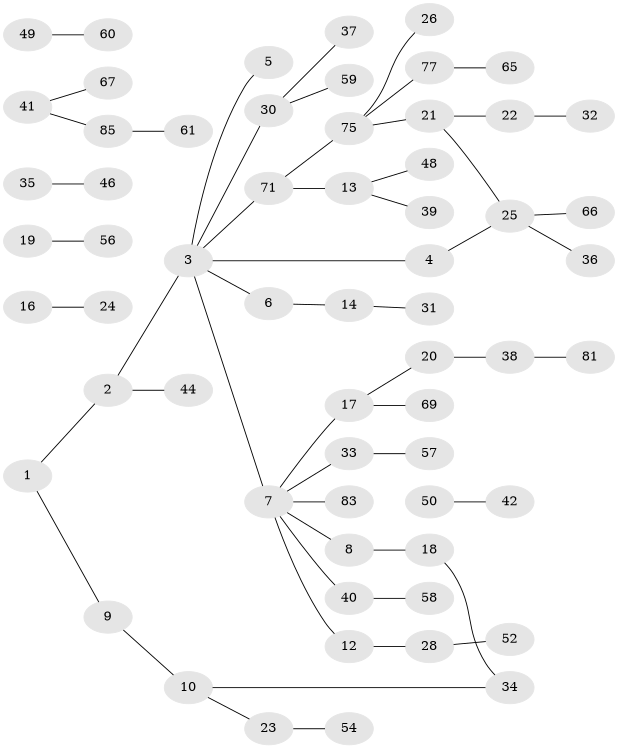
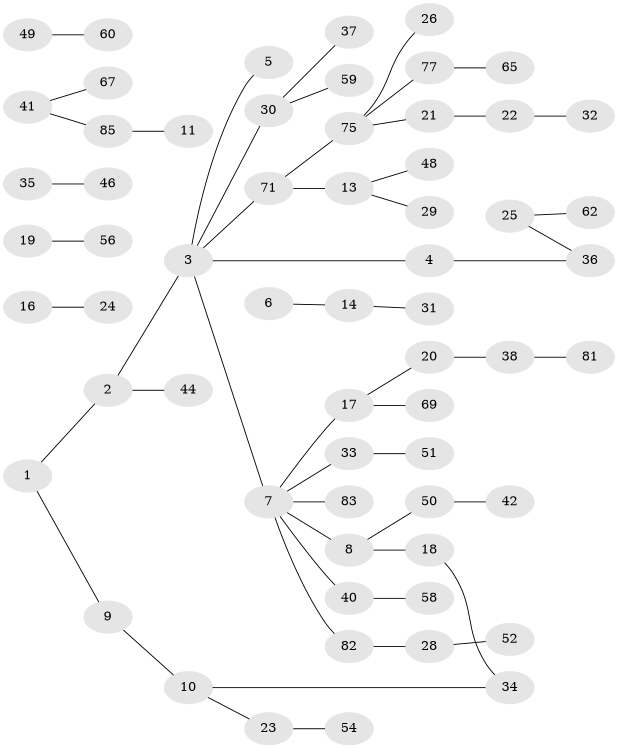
(188, 131) -> (188, 131)
(473, 164) -> none
(430, 213) -> (430, 213)
(590, 213) -> (590, 213)
(470, 239) -> (510, 261)
(229, 282) -> none
(430, 454) -> (430, 454)
none -> (389, 526)
(349, 647) -> (349, 647)
